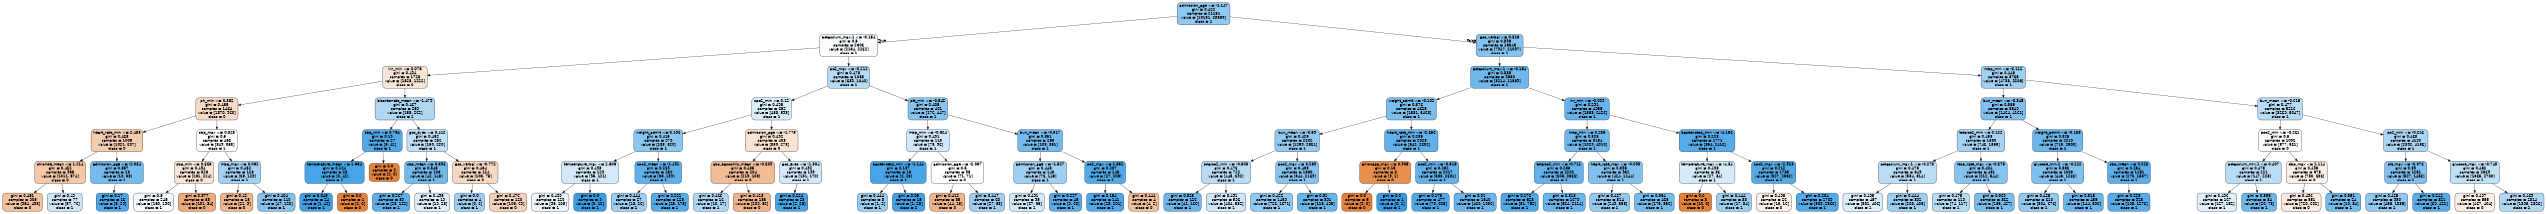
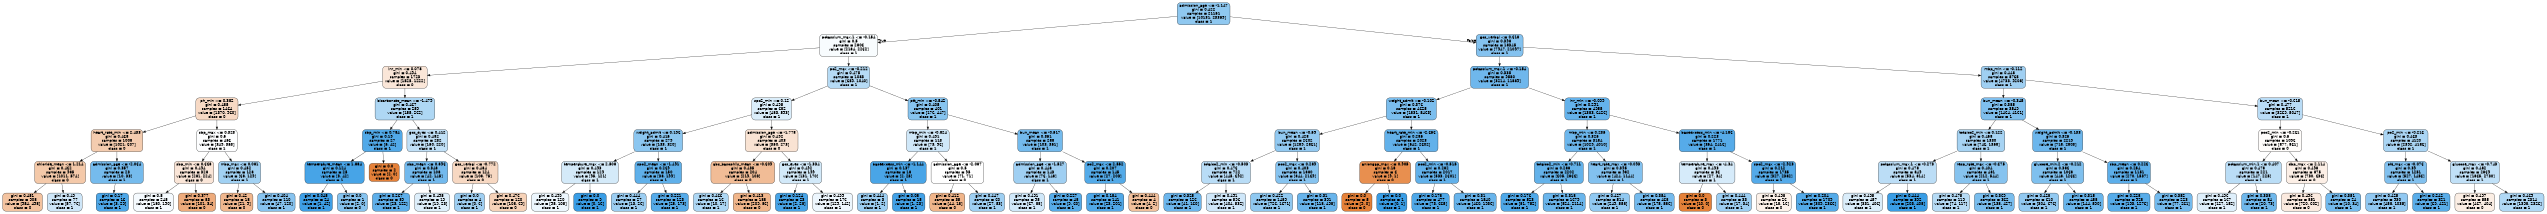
(352, 202) -> (352, 202)
none -> (833, 202)
(1907, 202) -> (1907, 202)
none -> (2173, 202)
